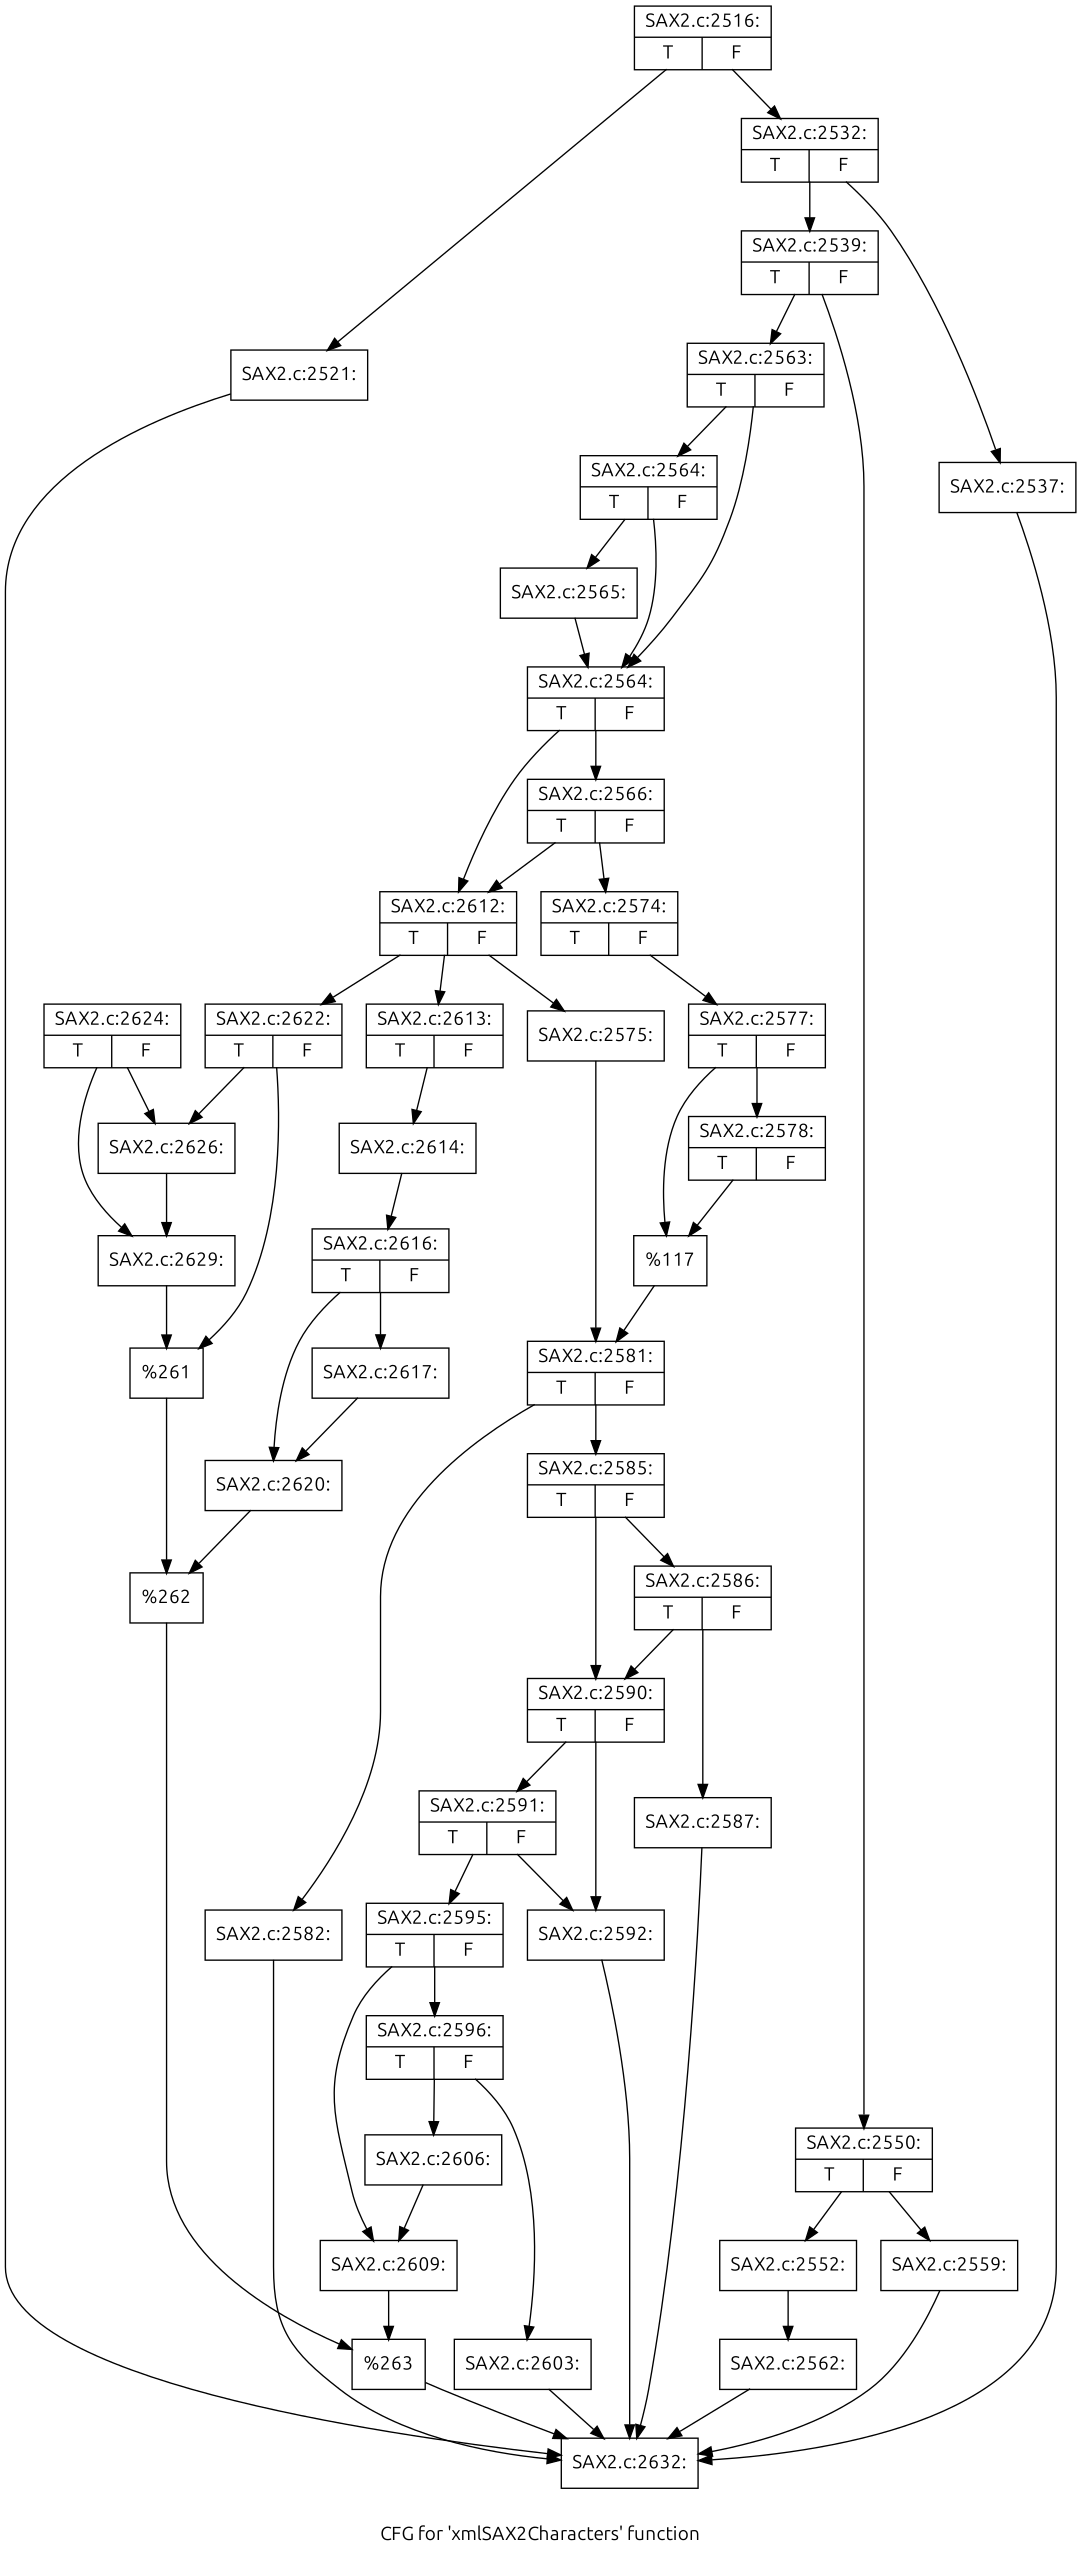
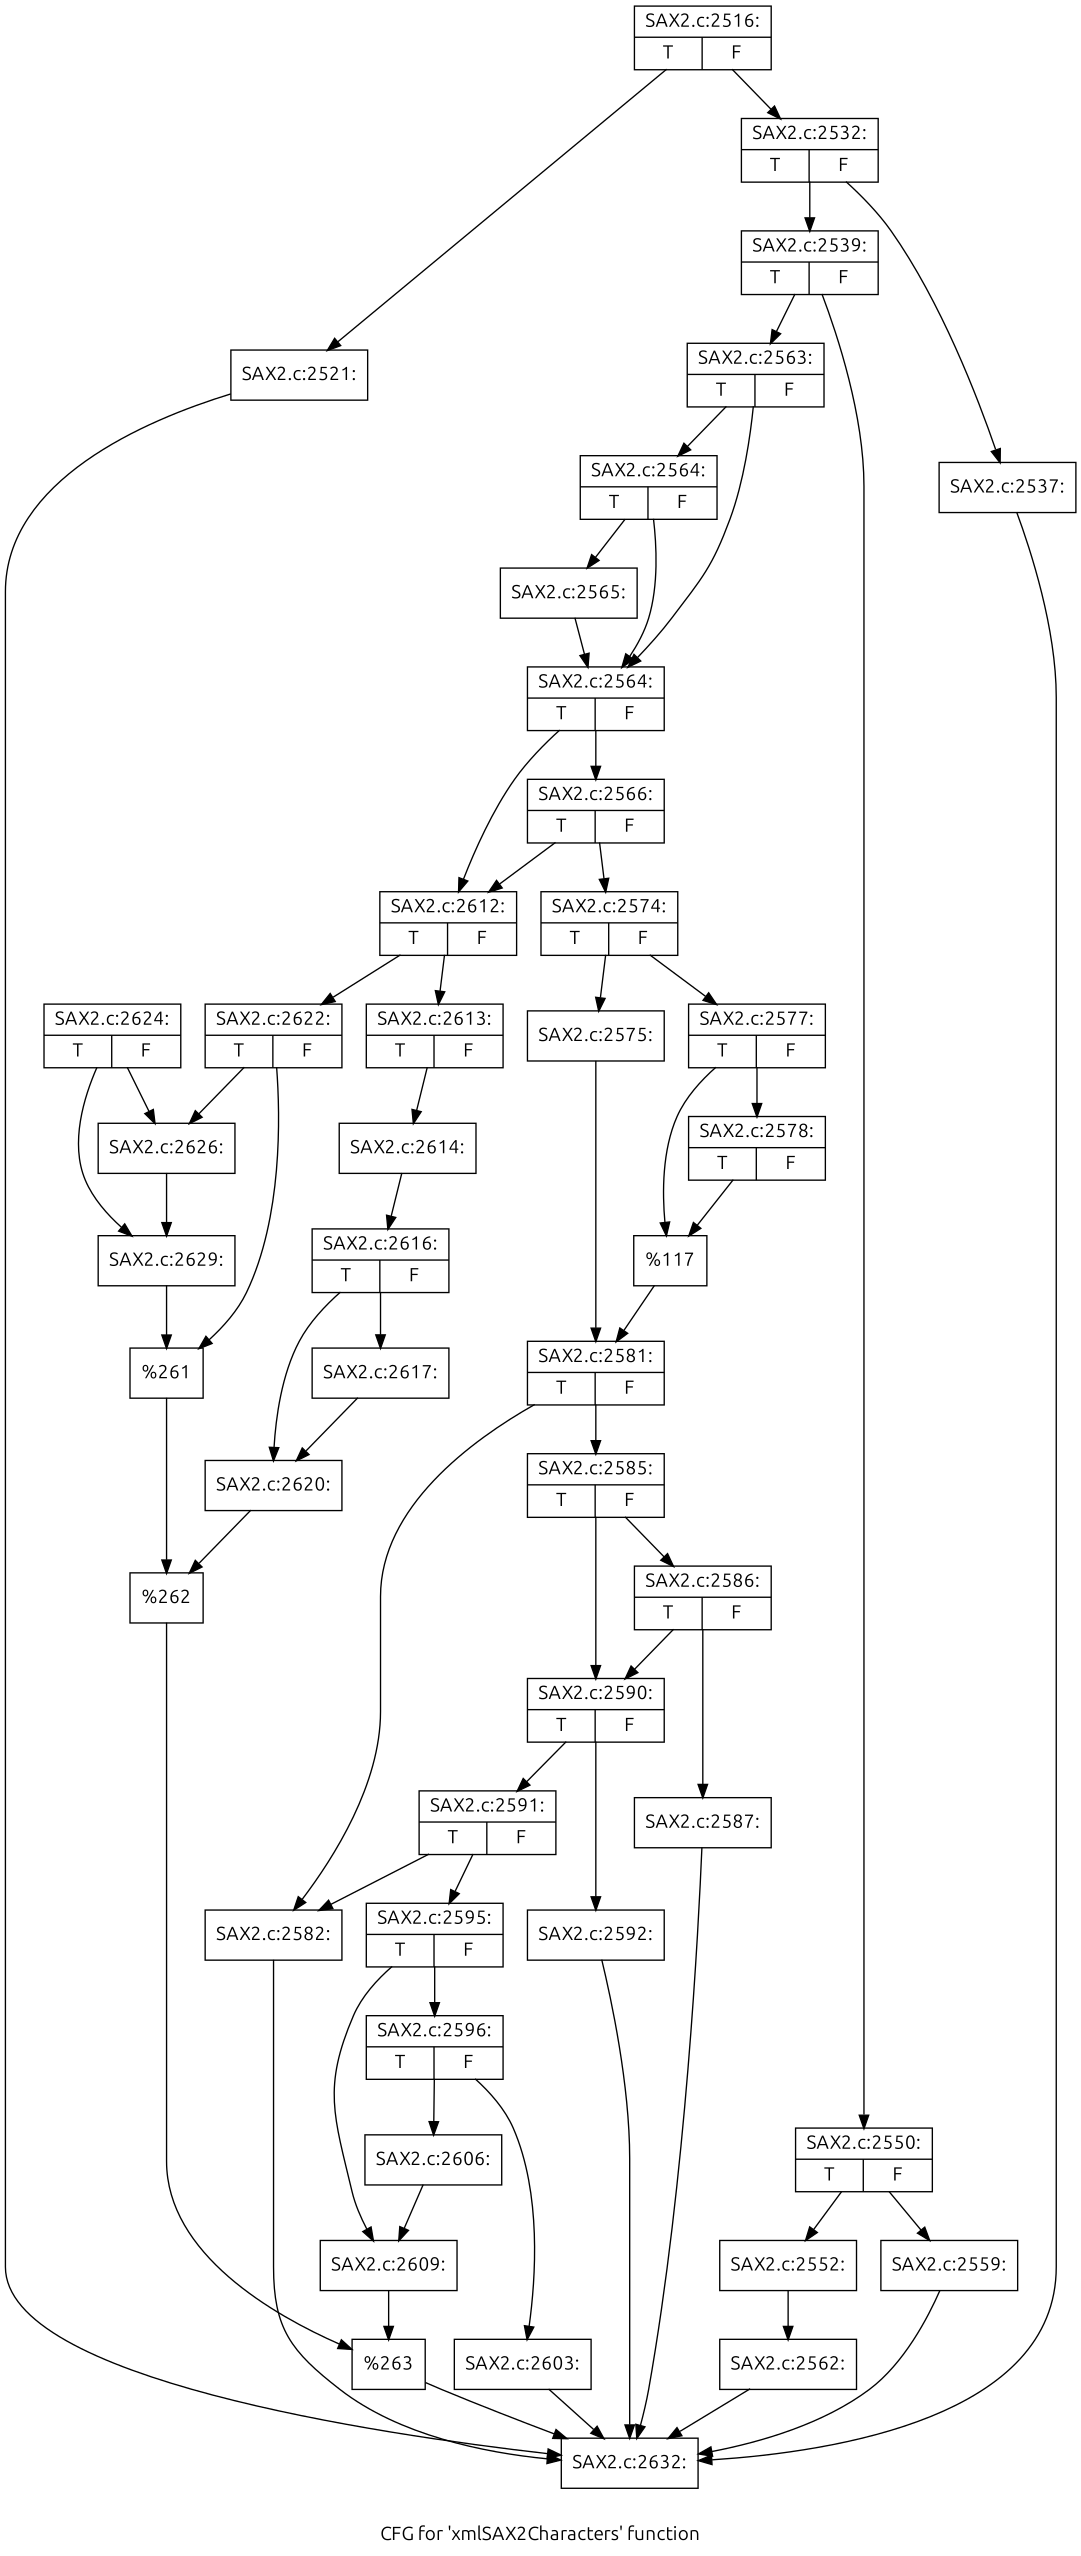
(521, 979) -> (603, 976)
(540, 1877) -> (380, 1879)
